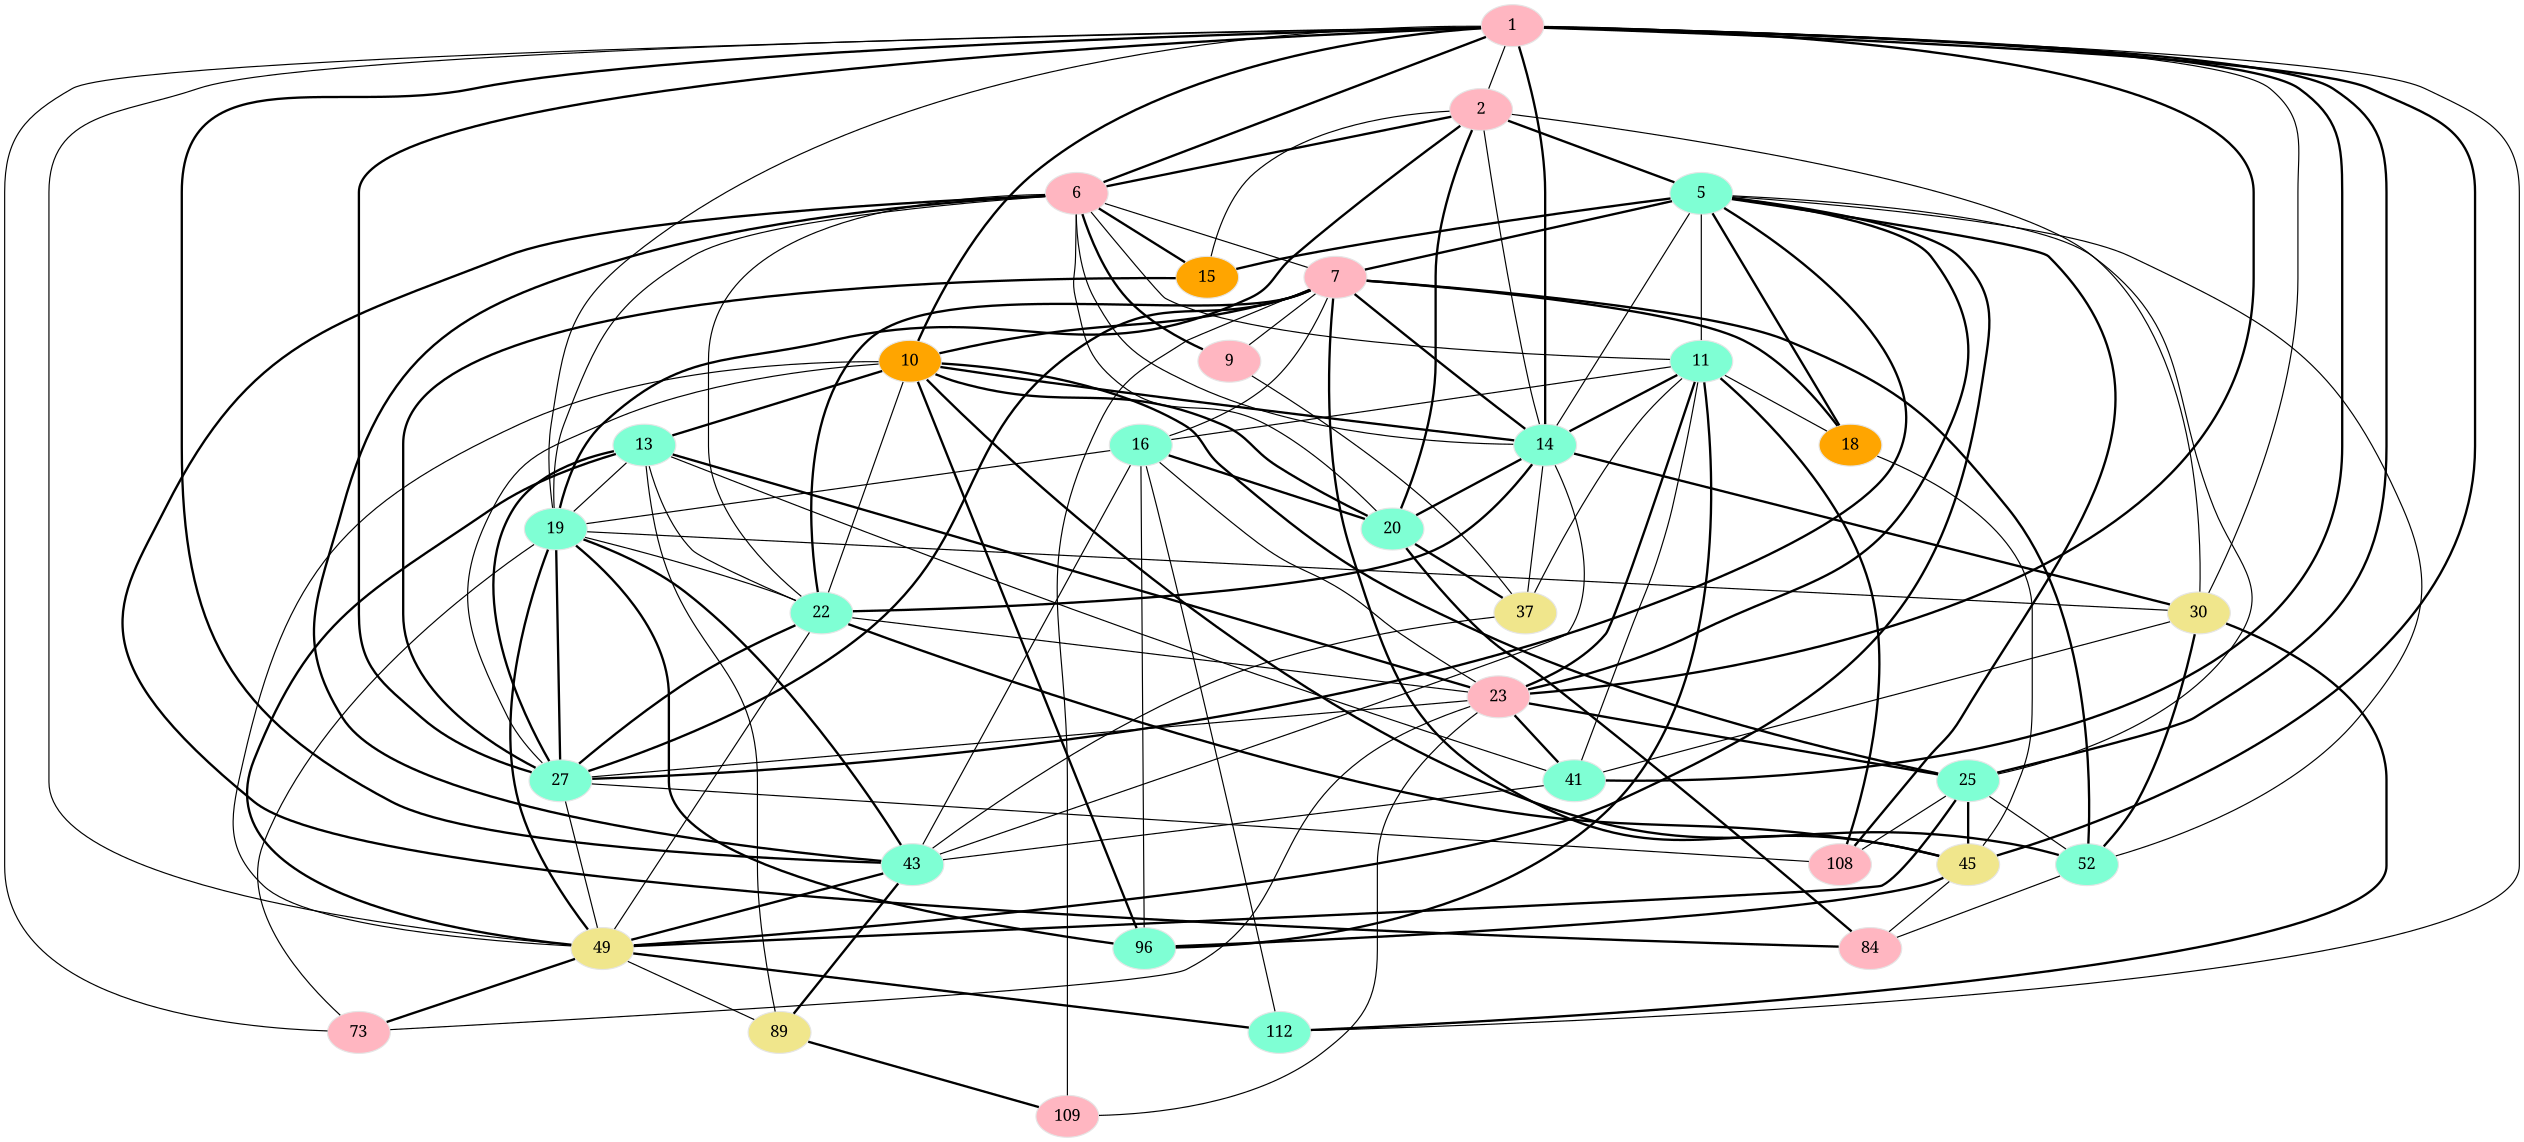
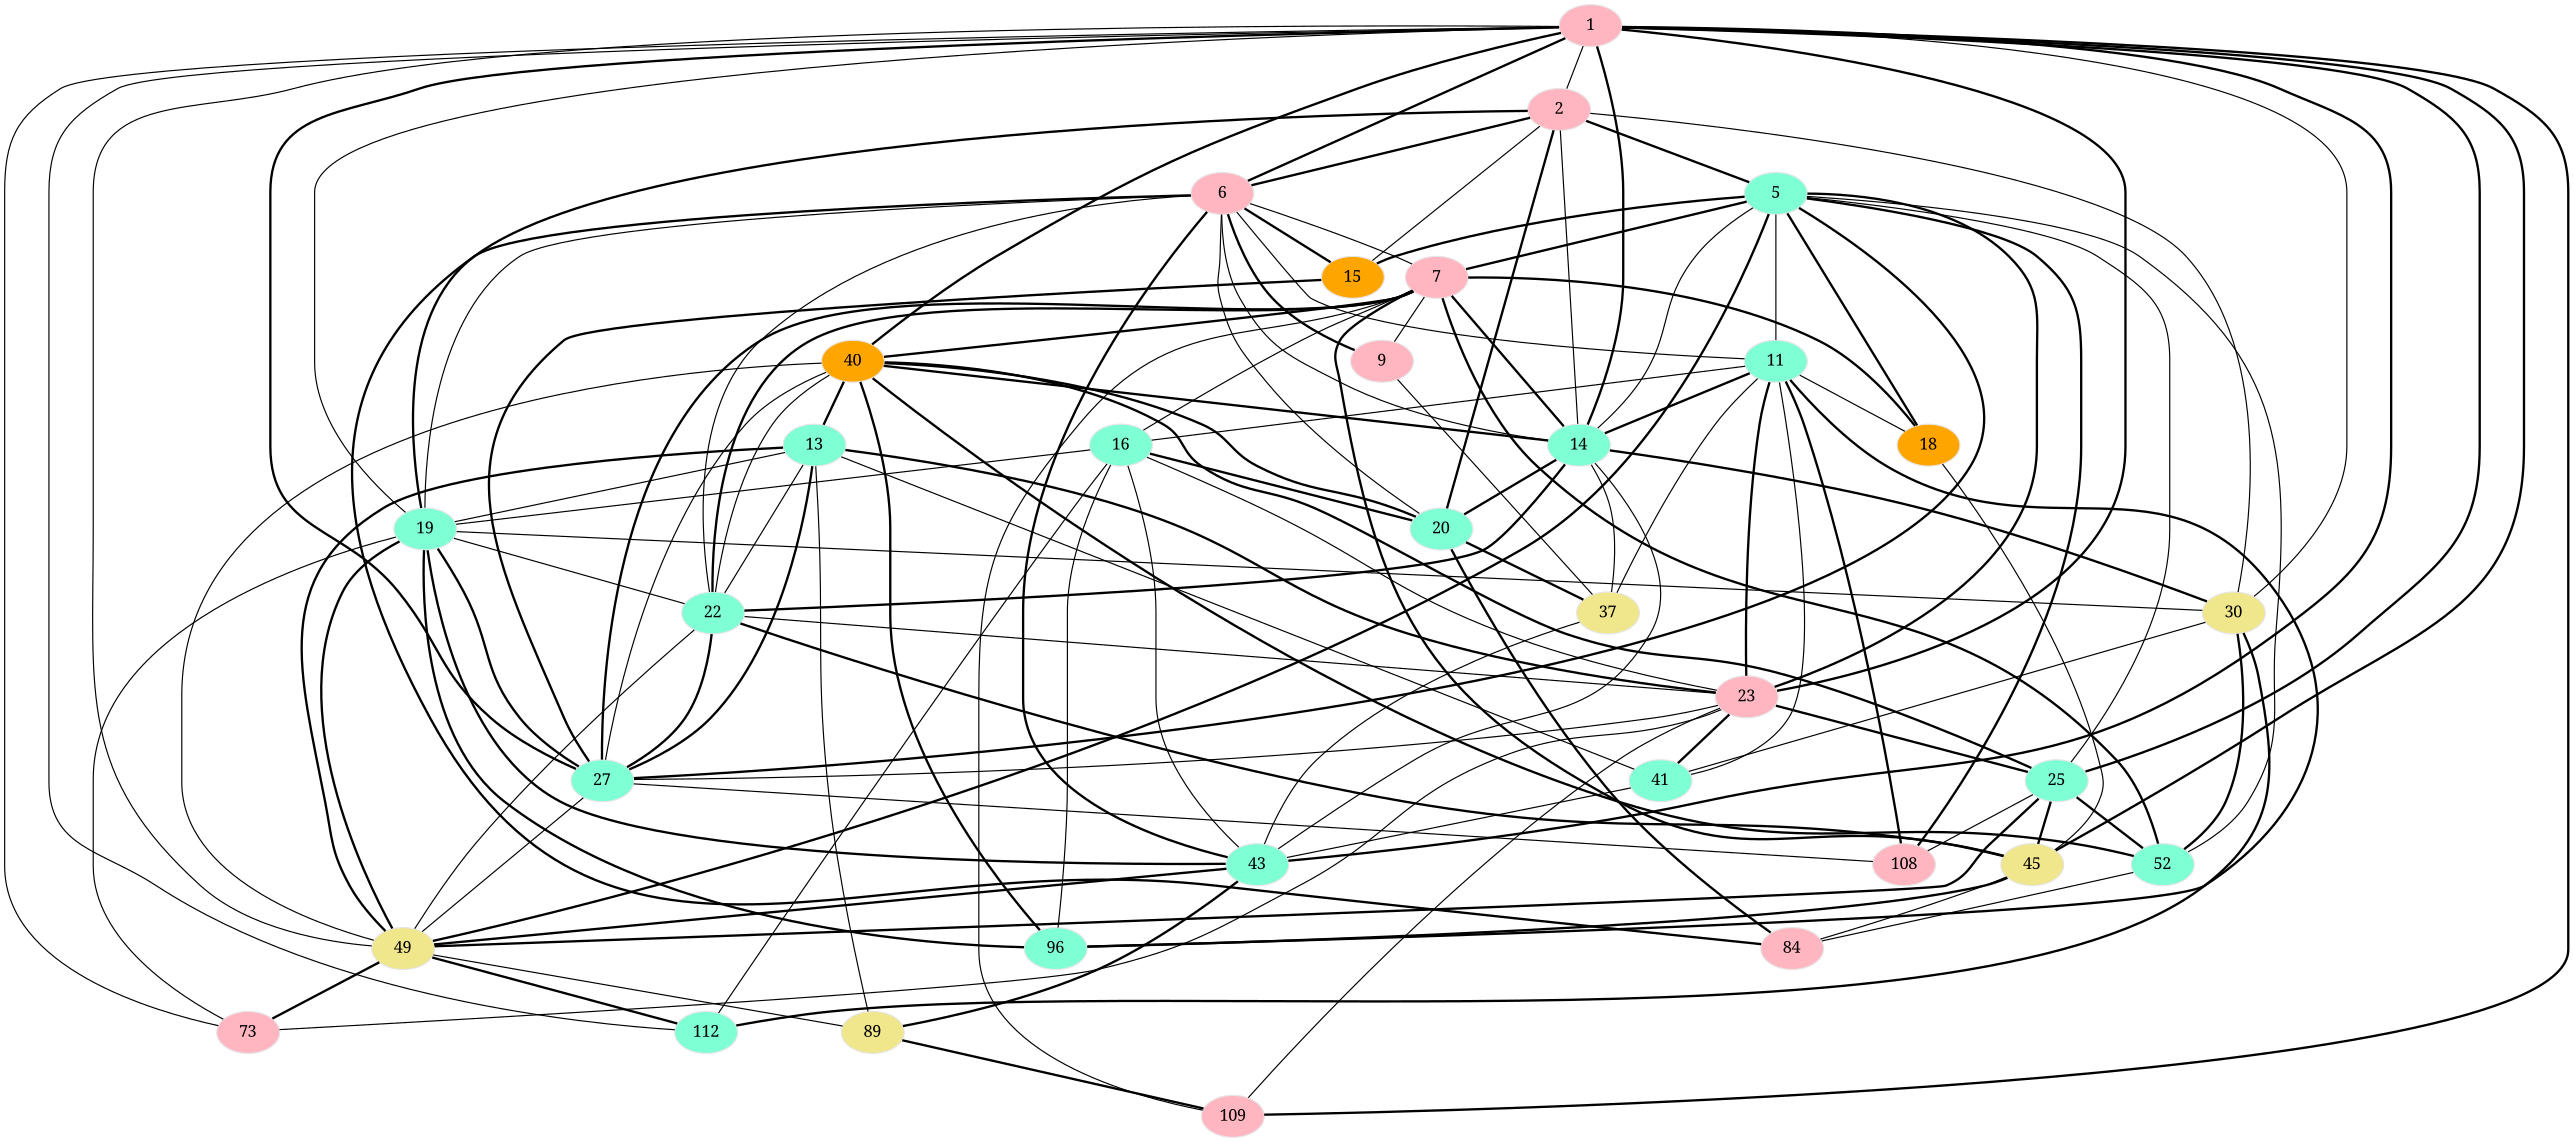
(2342, 324) -> (2568, 731)
(910, 361) -> (853, 361)
(2028, 823) -> (2115, 827)
